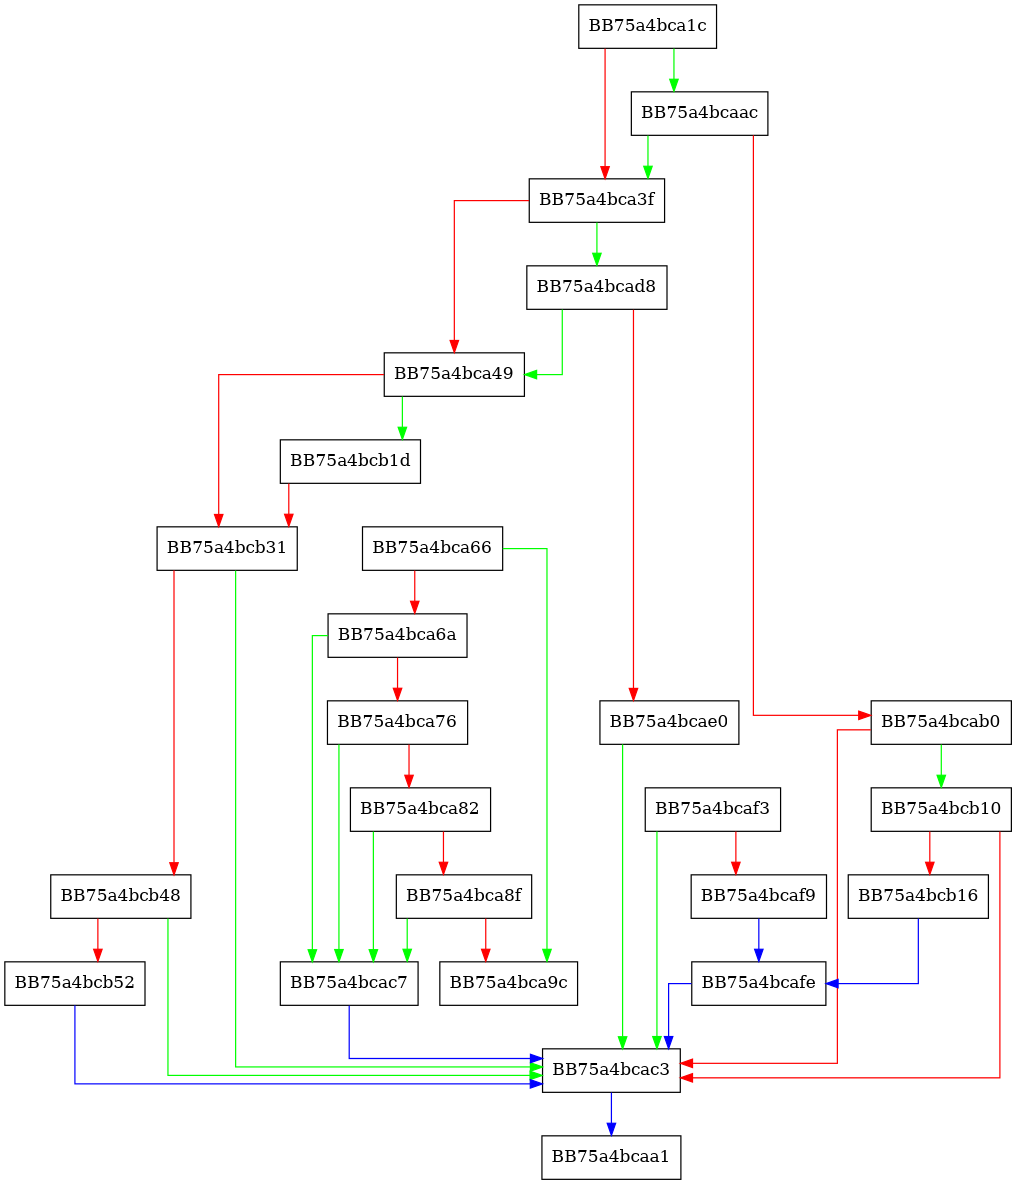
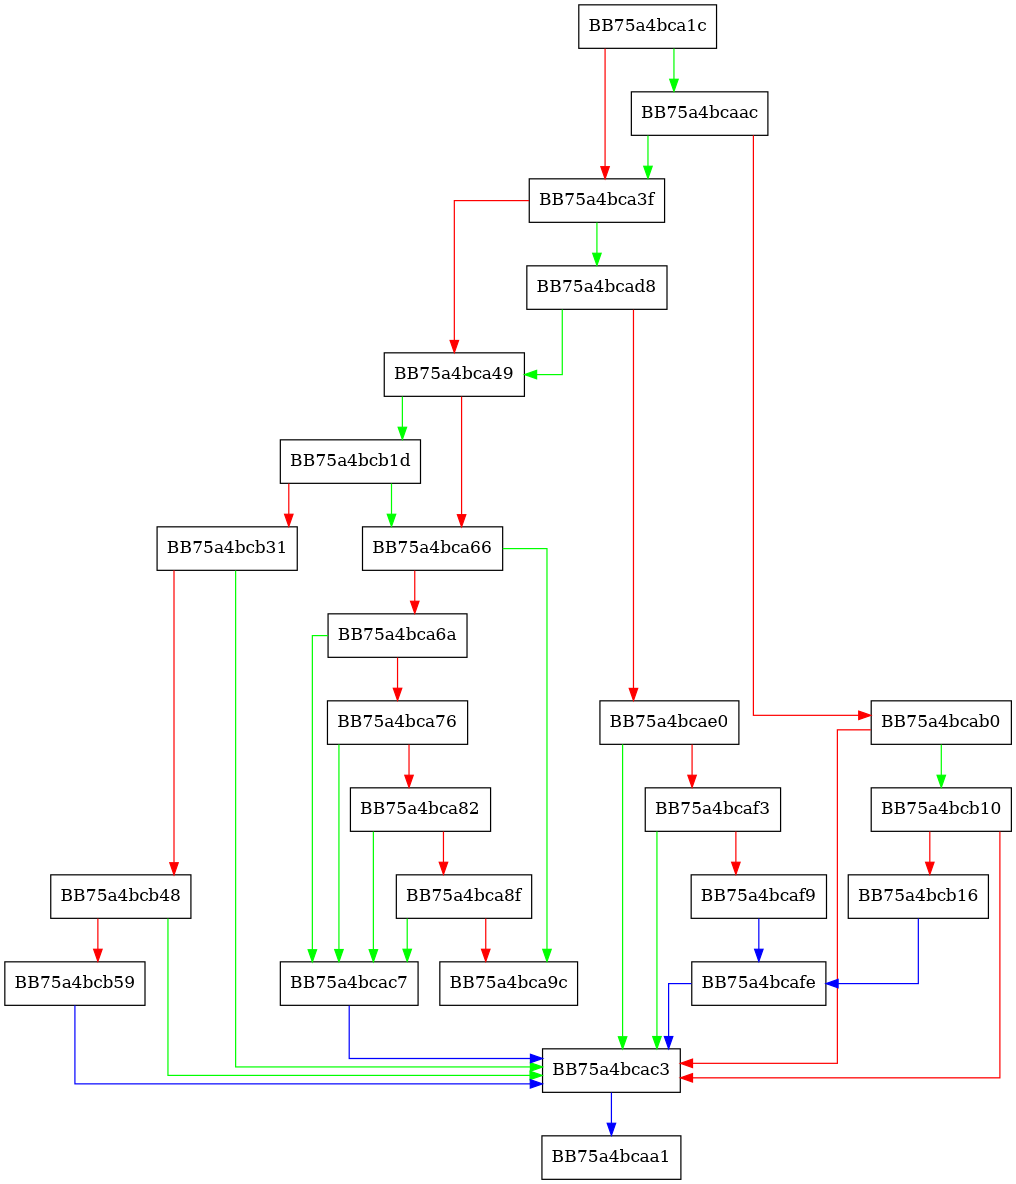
(231, 375) -> (462, 456)
none -> (392, 499)
none -> (692, 760)
(75, 984) -> (75, 984)
